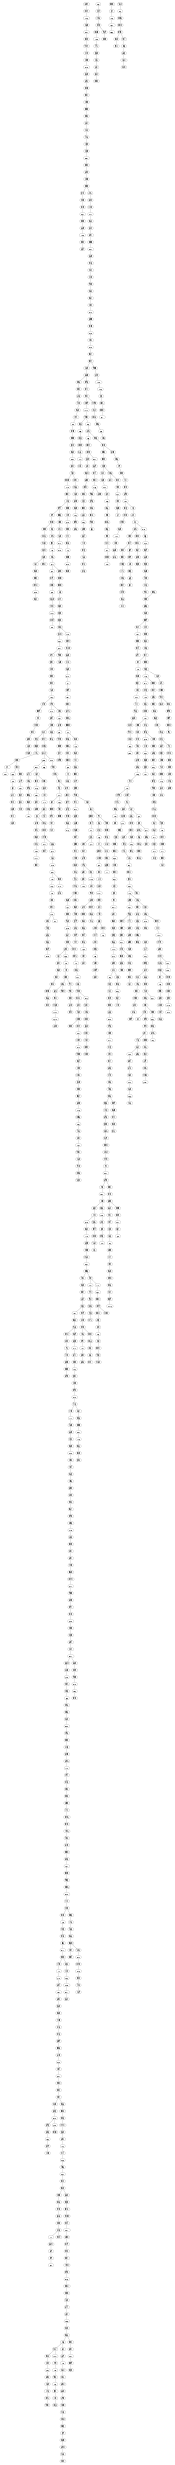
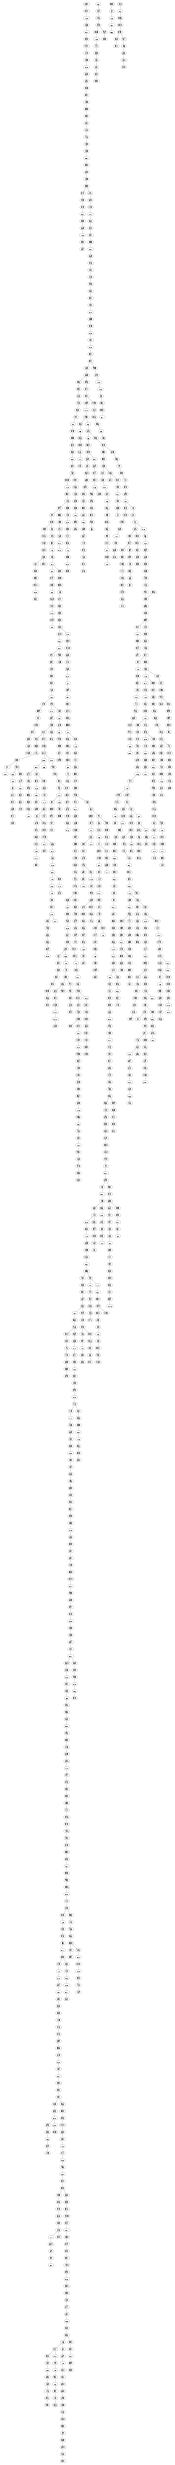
none -> (145, 935)
